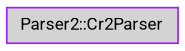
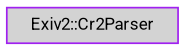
(92, 25) -> (92, 25)
